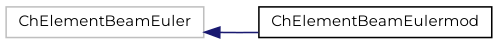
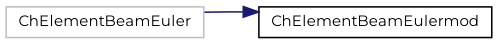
(239, 33) -> (224, 12)
